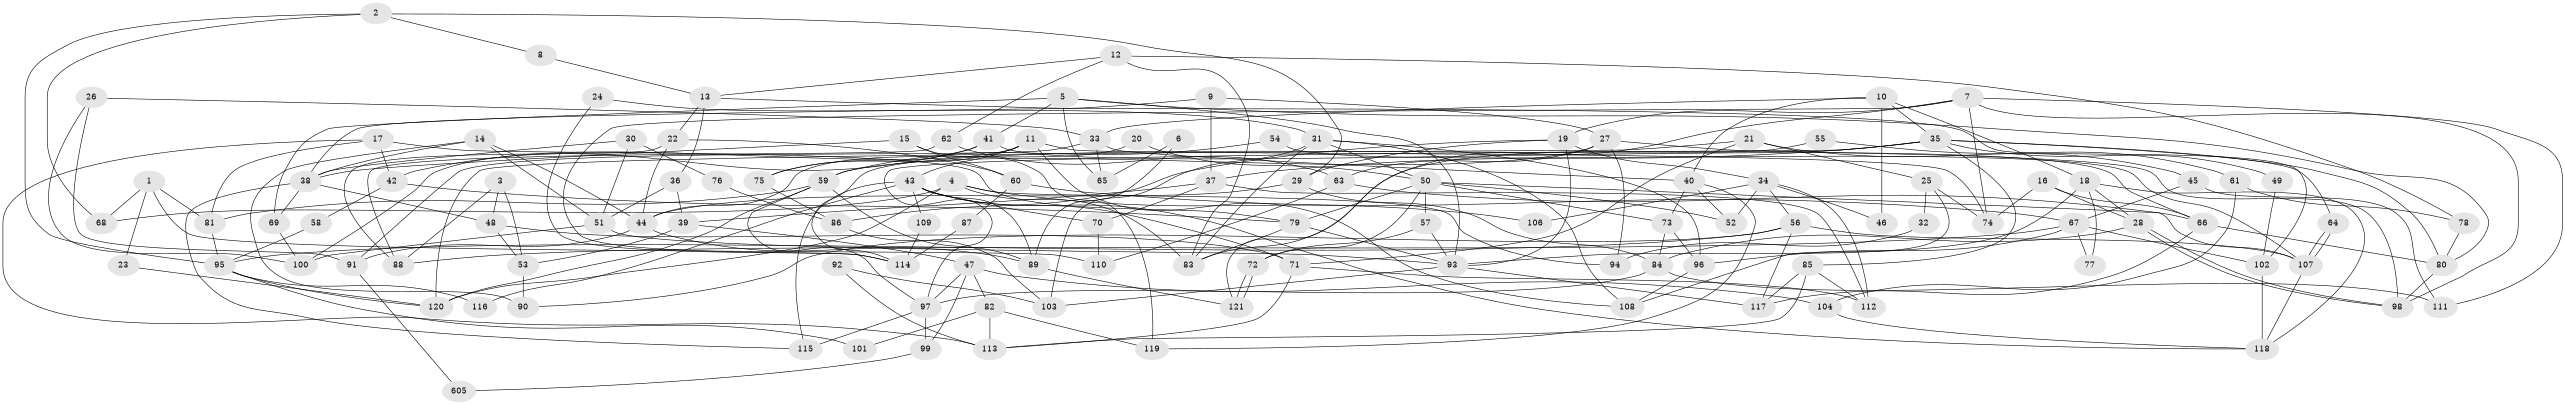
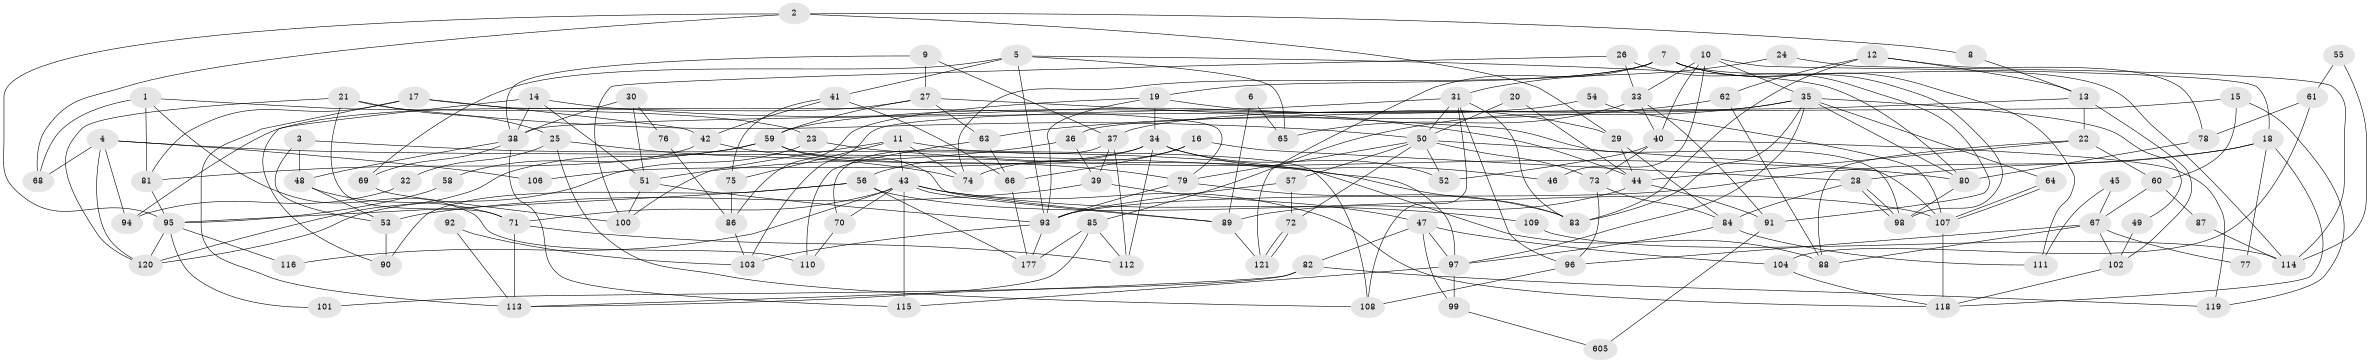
(1973, 155) -> (830, 127)
(2328, 245) -> (1416, 163)
(1759, 307) -> (1029, 265)
